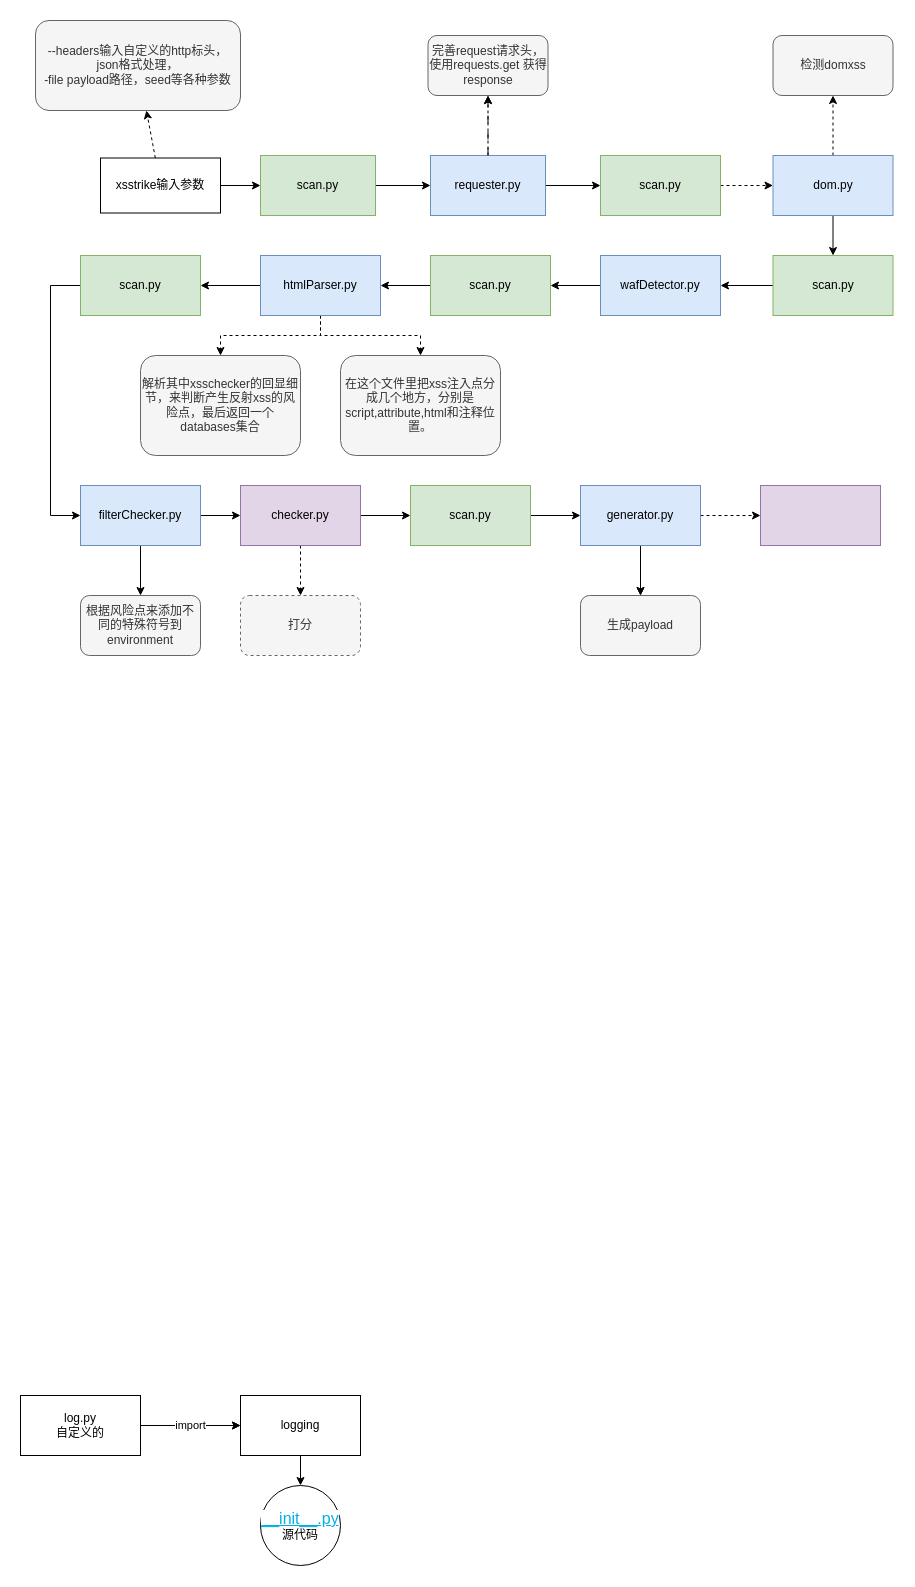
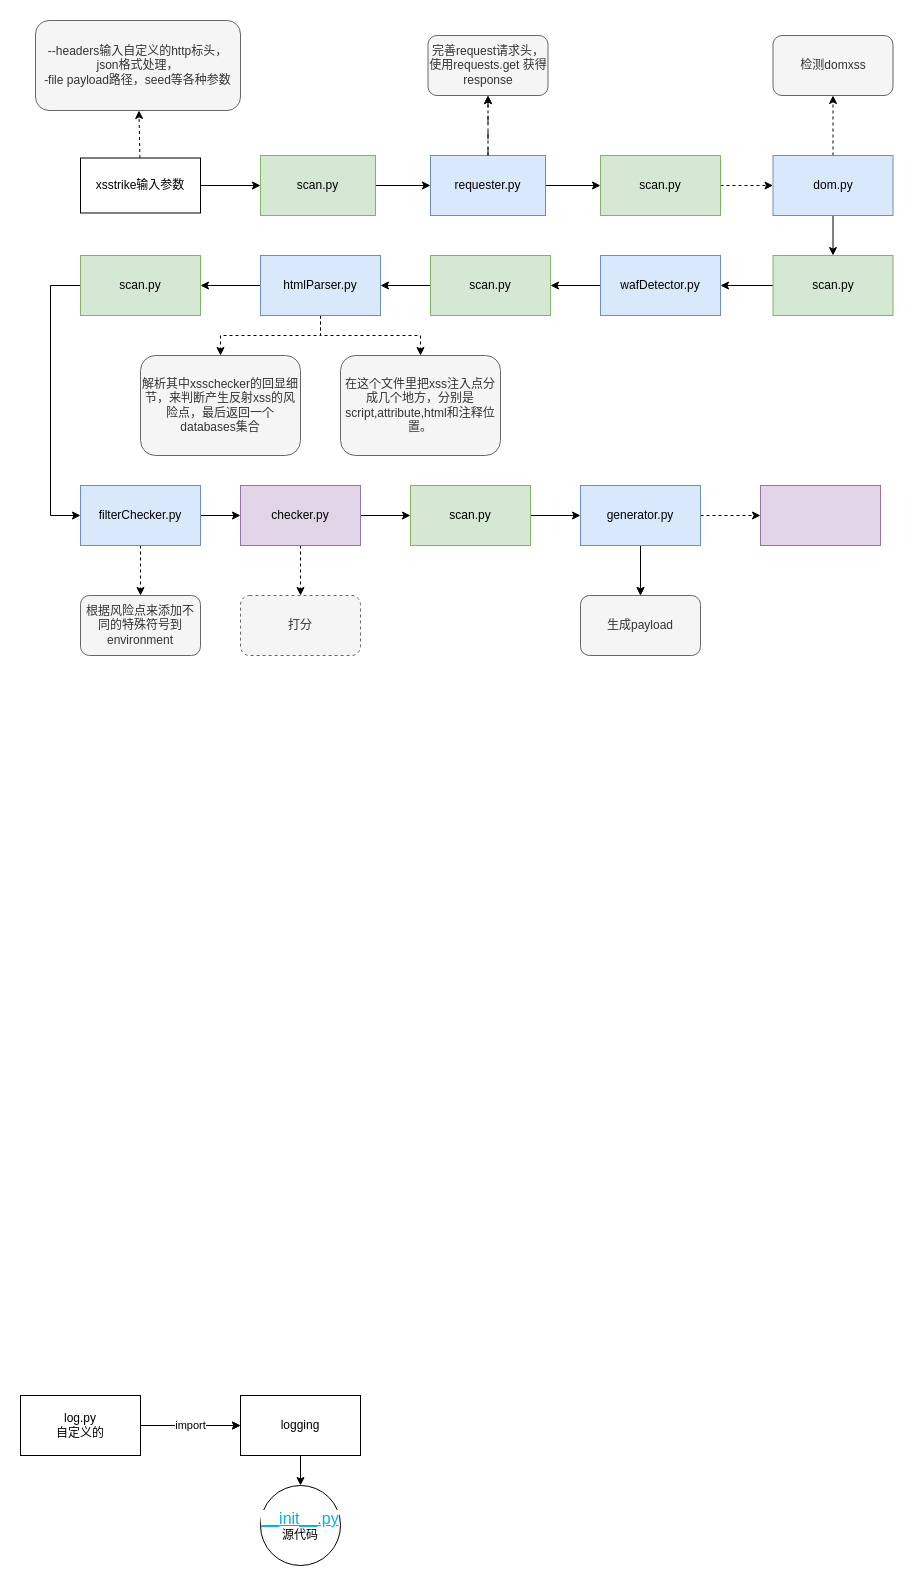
(161, 186) -> (141, 186)
(141, 567) -> (141, 567)
